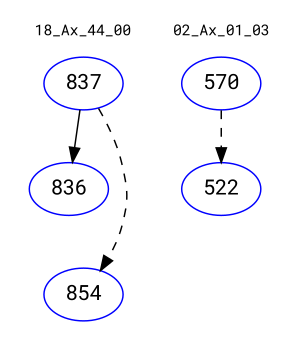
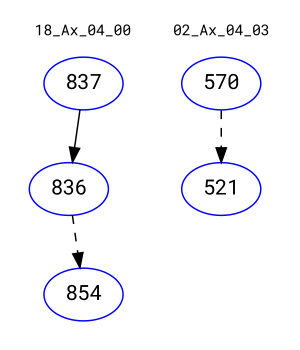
(84, 32) -> (84, 32)
(222, 32) -> (222, 32)
(126, 182) -> (75, 234)
(221, 189) -> (221, 189)
